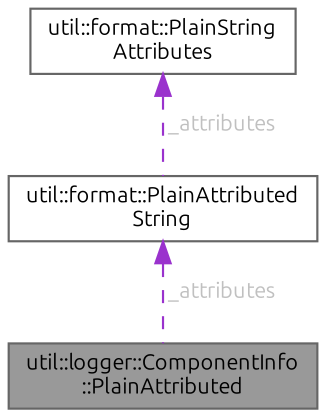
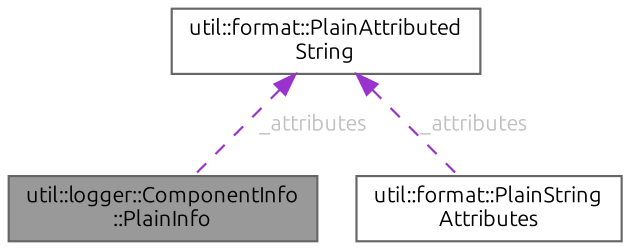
(163, 136) -> (415, 133)
(163, 376) -> (163, 209)
